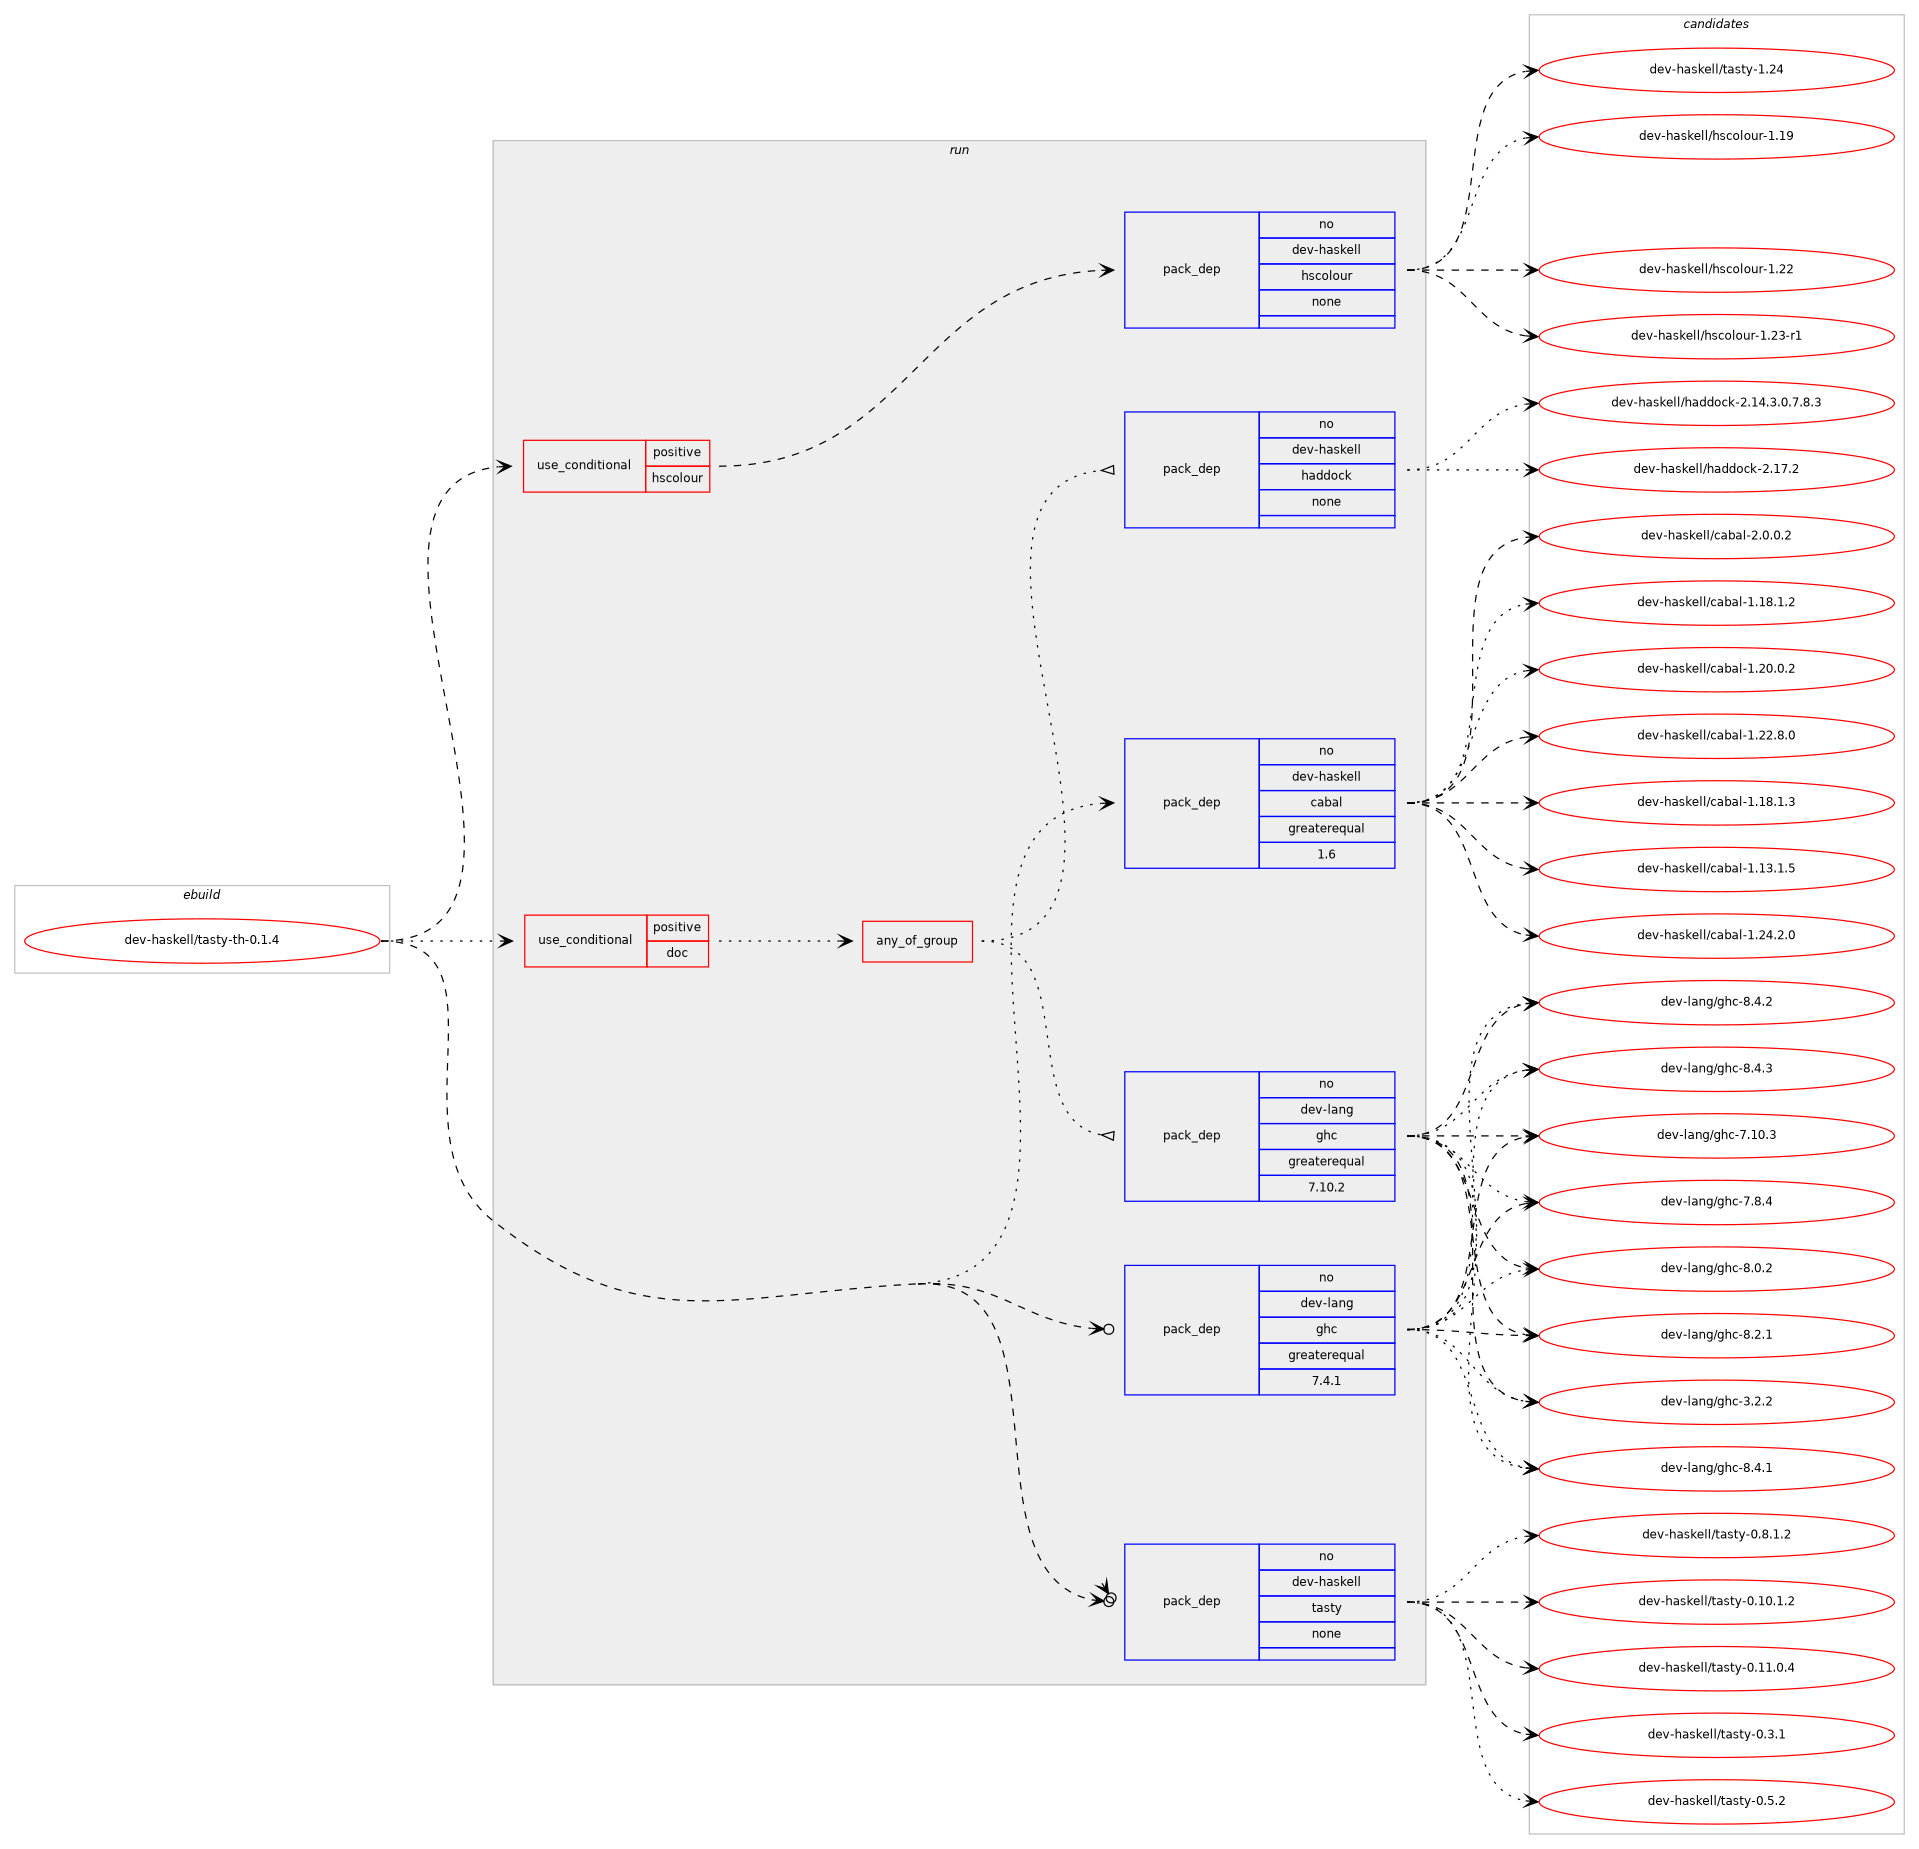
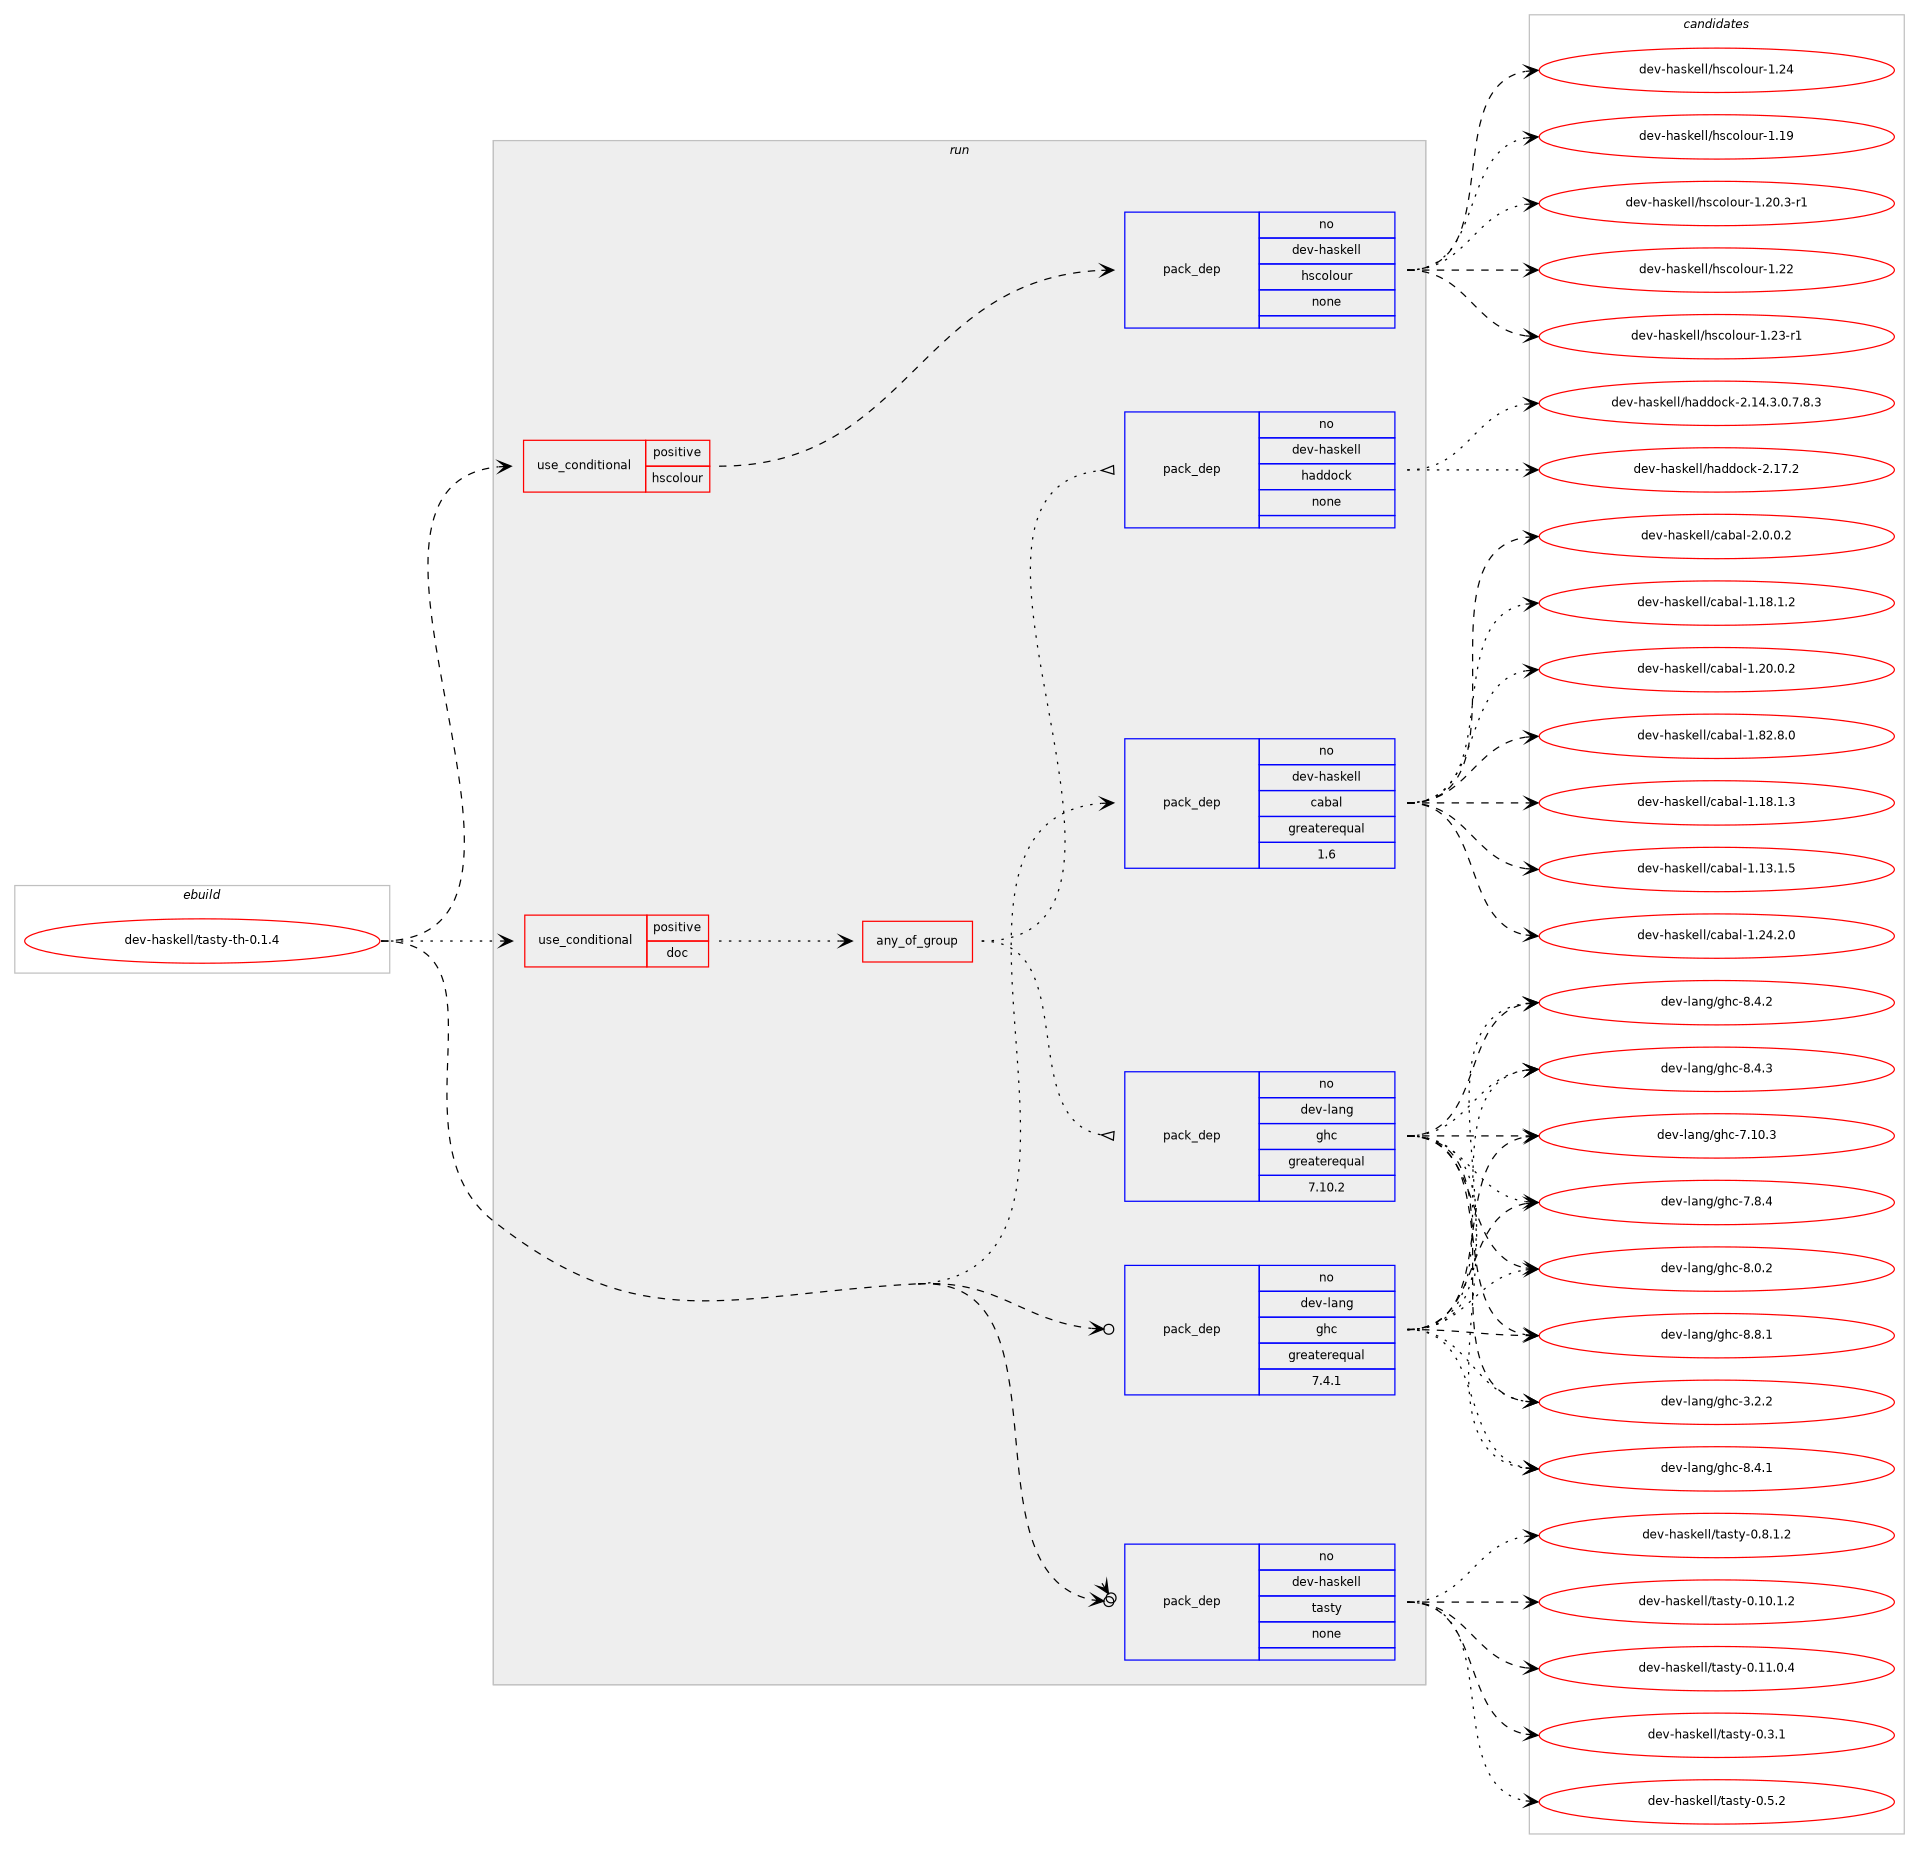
(1717, 70) -> (1717, 70)
none -> (1717, 204)
(1717, 736) -> (1717, 736)
(1717, 1336) -> (1717, 1336)
